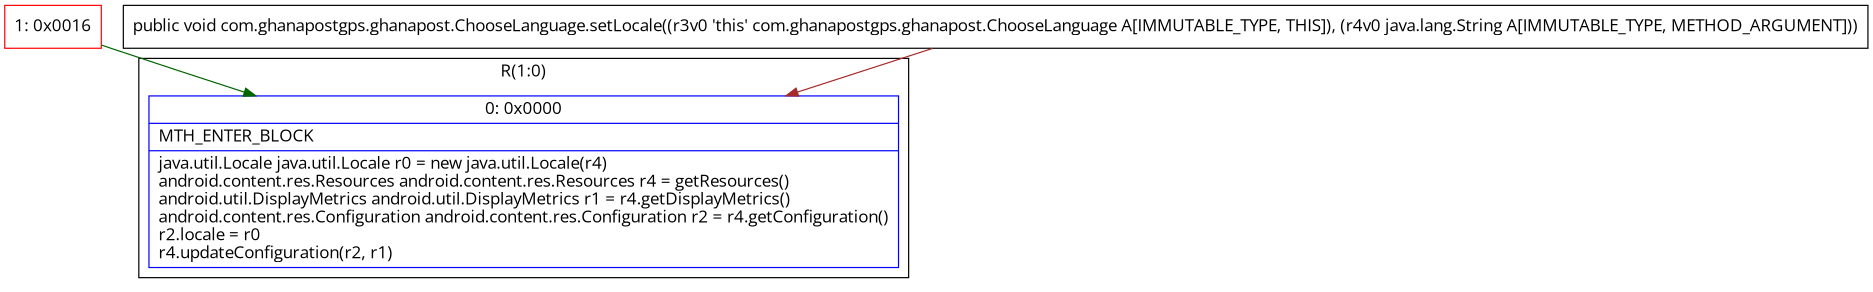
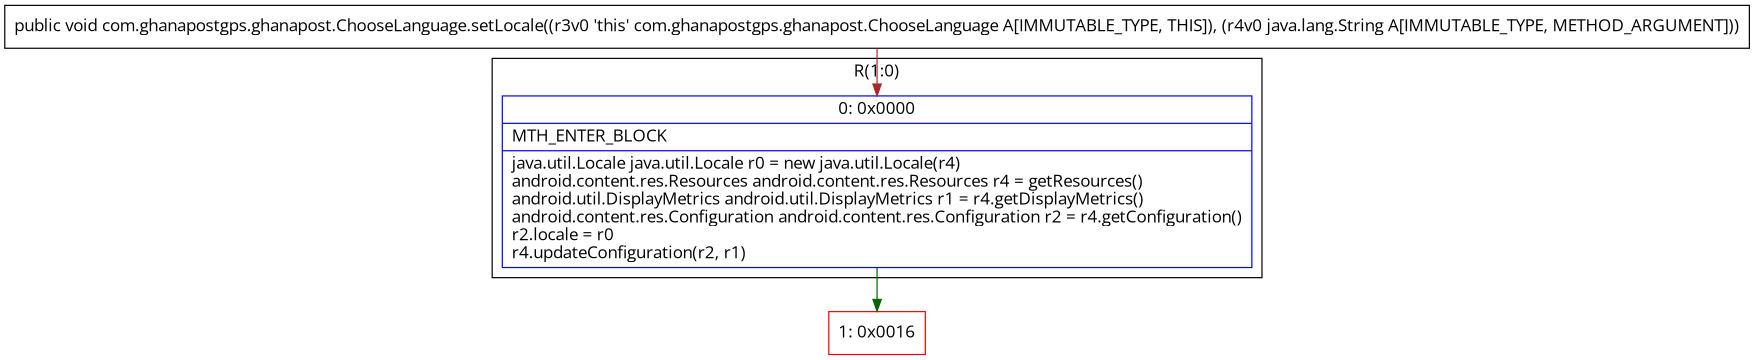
(173, 69) -> (877, 285)
